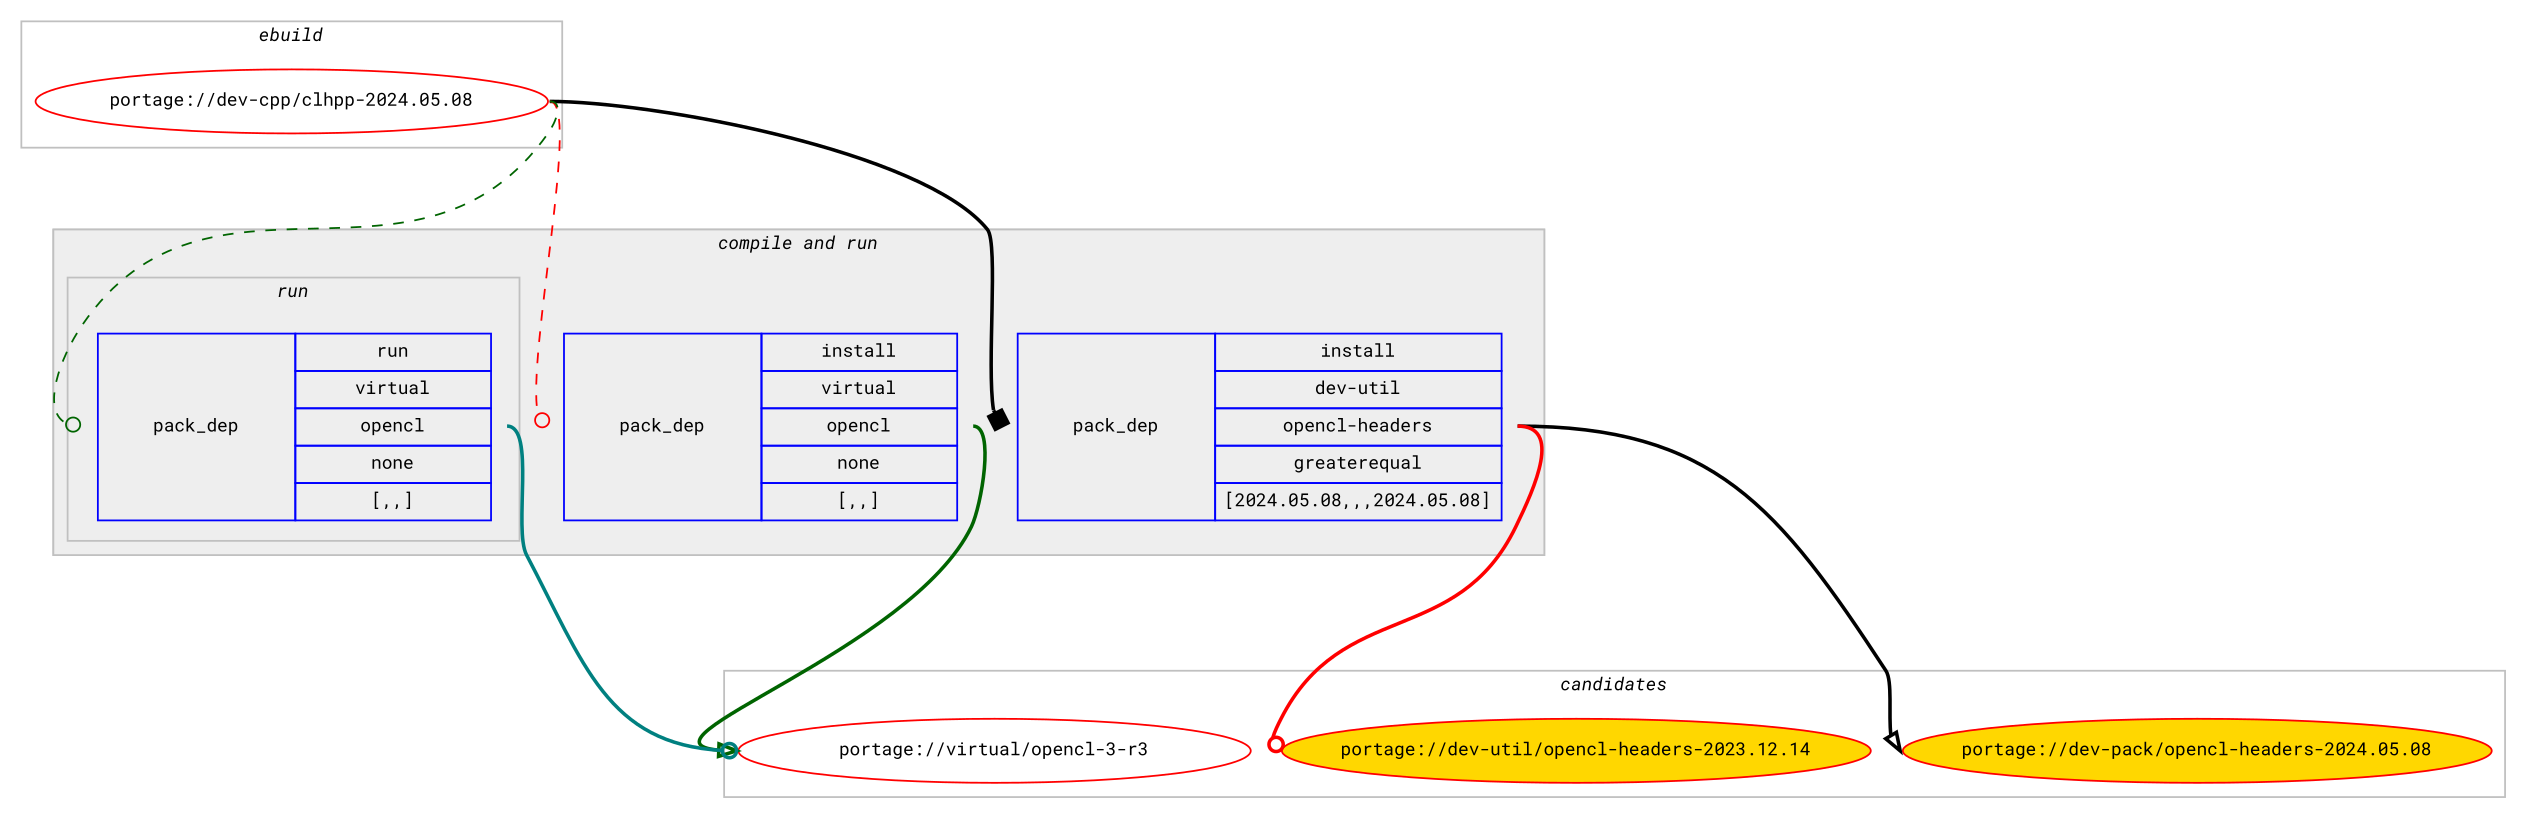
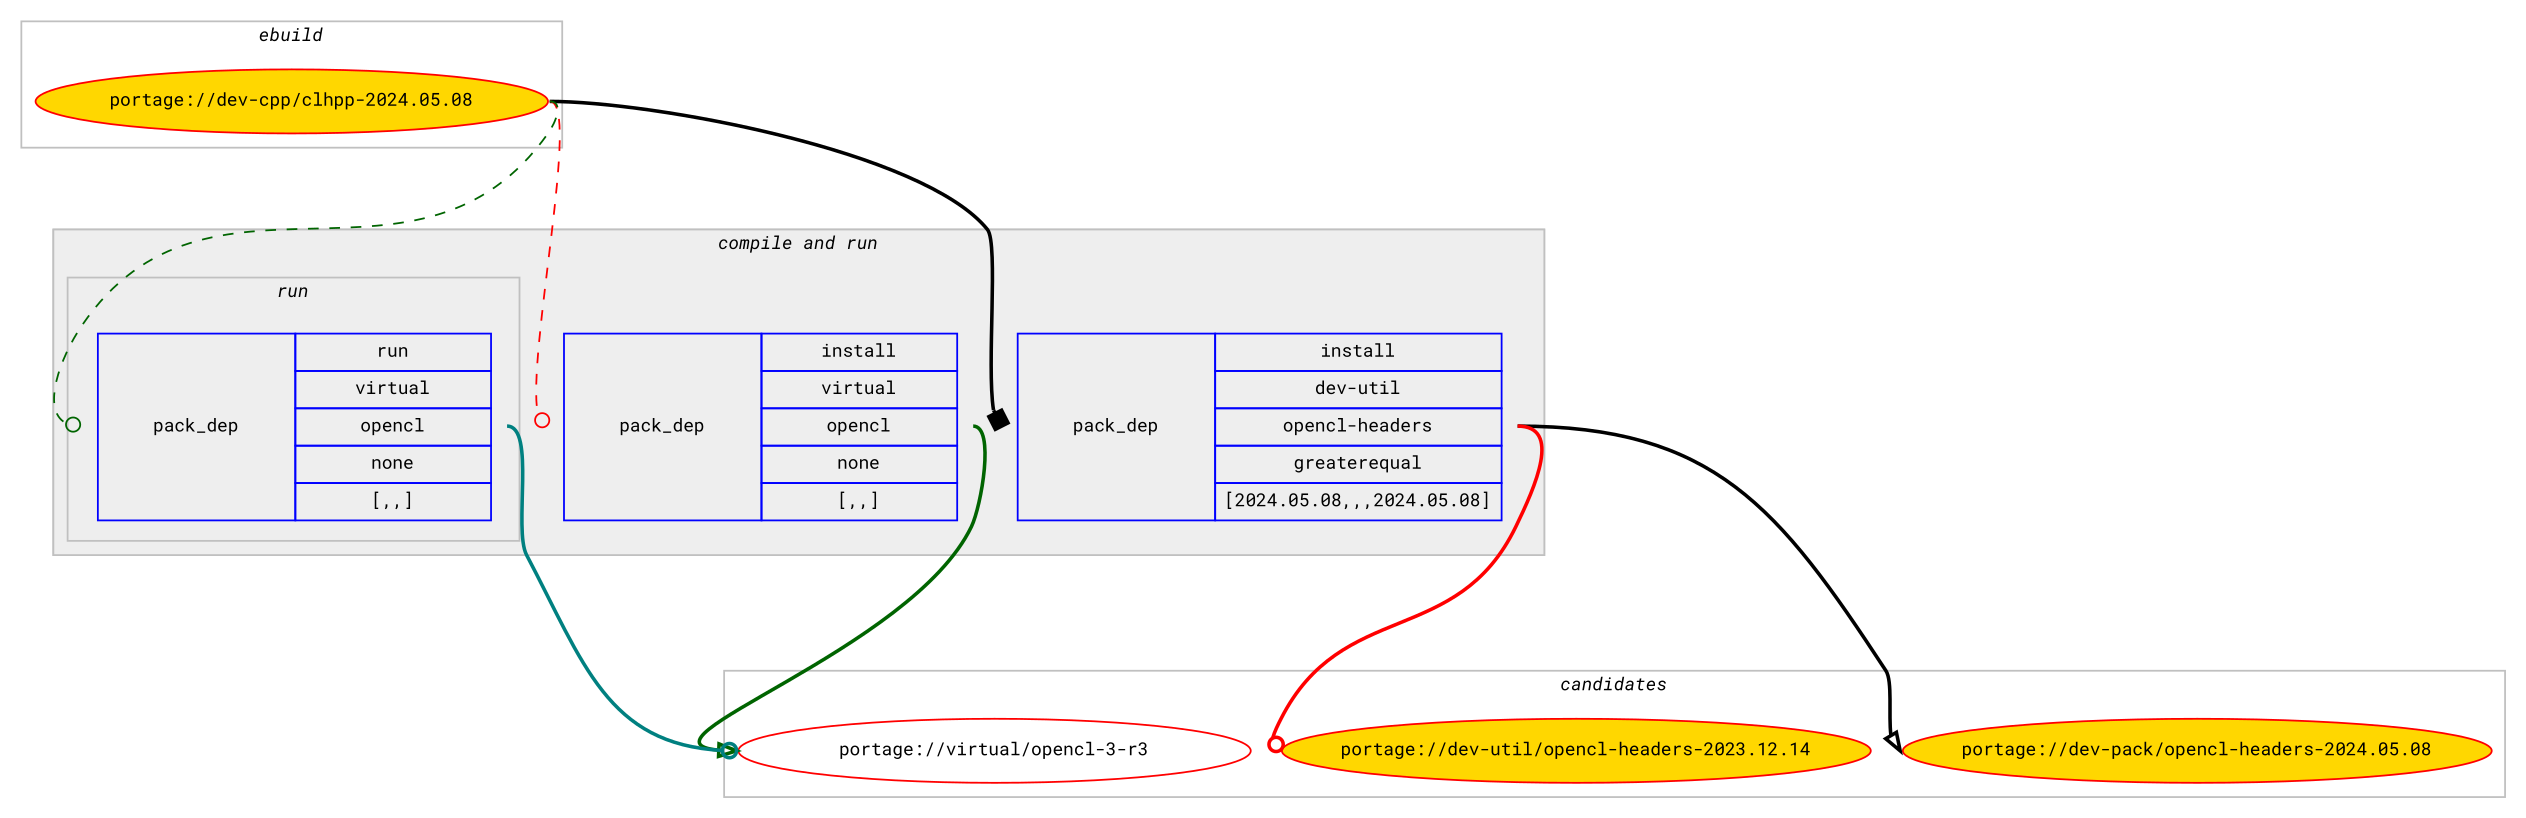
(292, 101) -> (292, 101)
